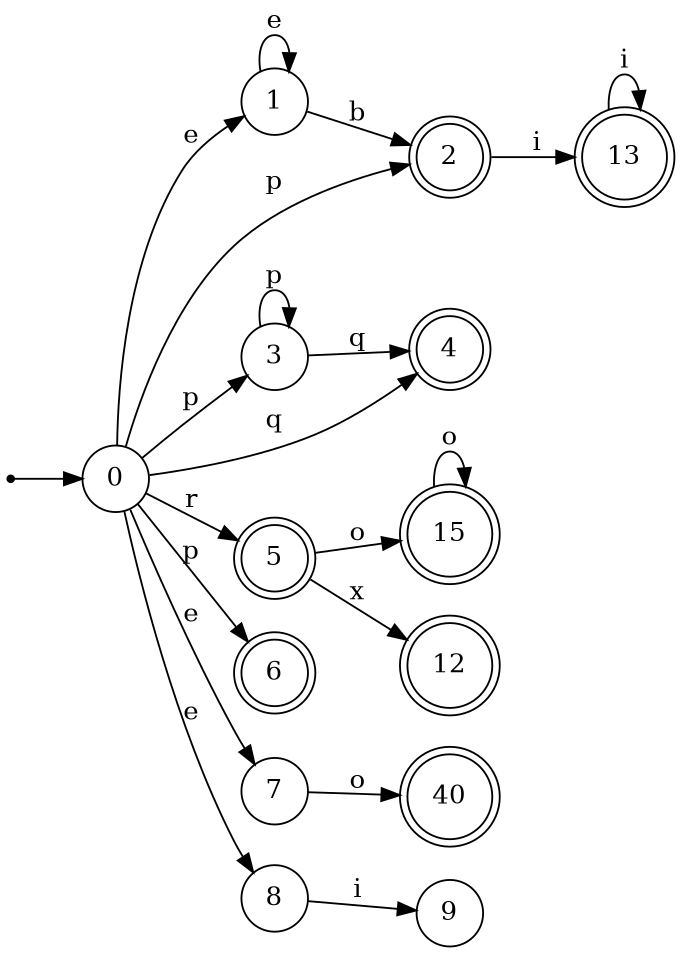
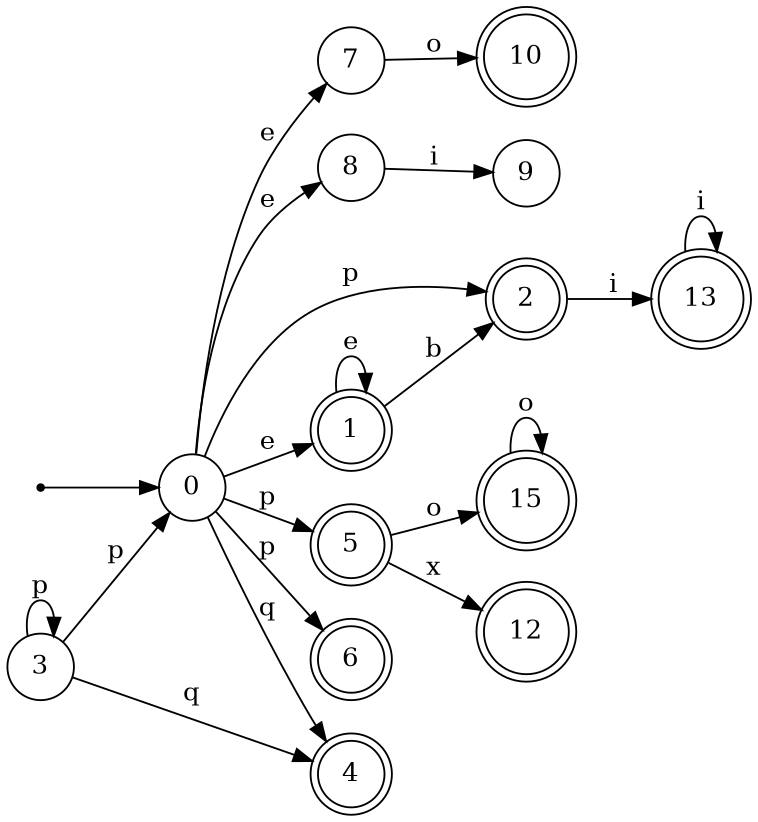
(275, 102) -> (351, 430)
(187, 422) -> (110, 585)
(192, 500) -> (268, 498)
(450, 797) -> (526, 57)
